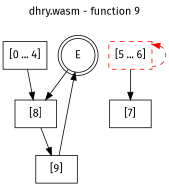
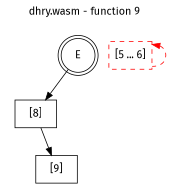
(25, 55) -> none
(130, 114) -> none
(66, 118) -> none
